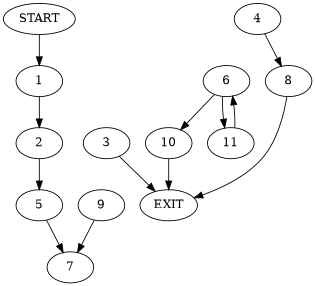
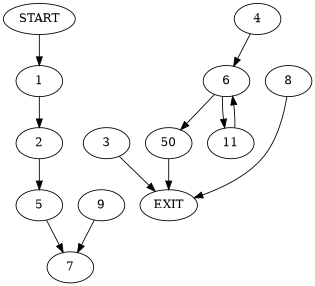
(271, 46) -> (244, 46)
(169, 143) -> (169, 143)
